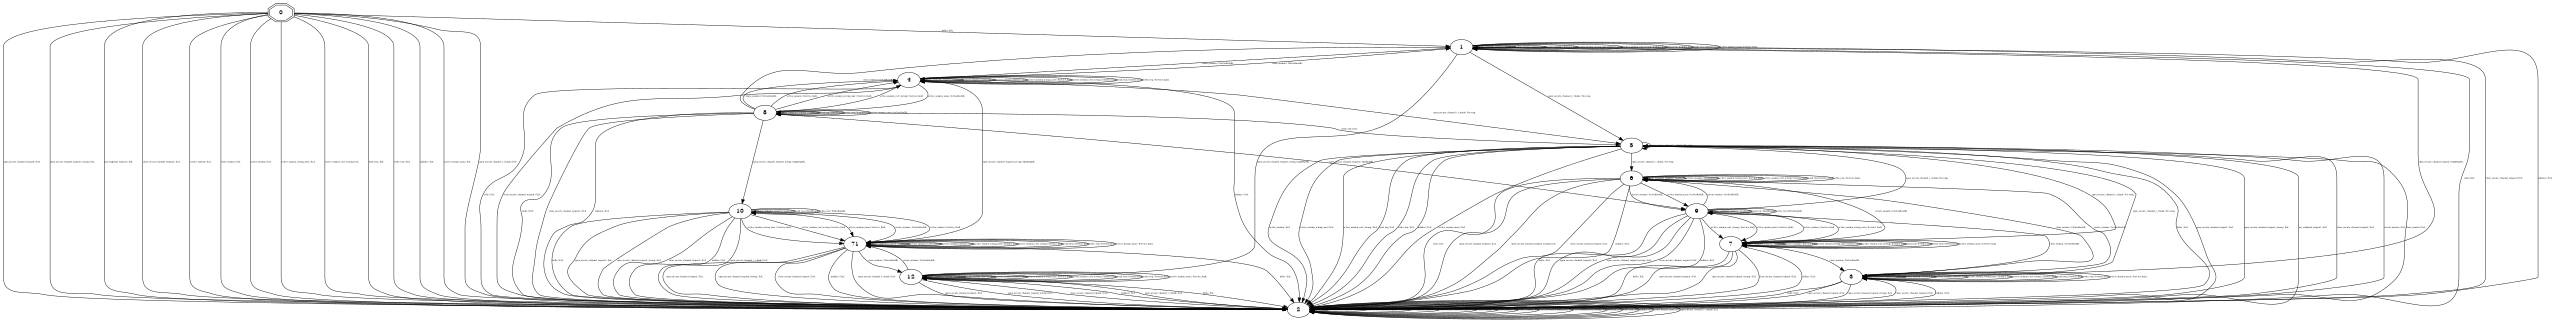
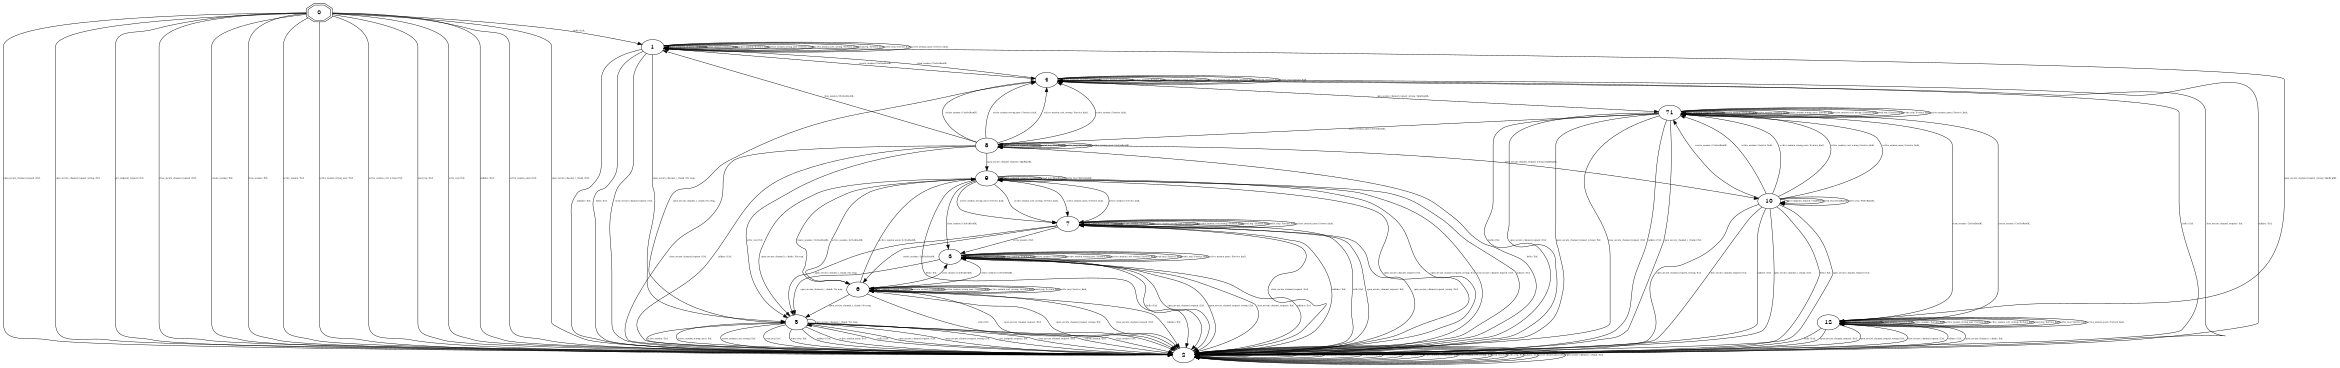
(2306, 66) -> none
(868, 108) -> (1331, 129)
(1632, 160) -> (829, 305)
(1845, 260) -> (1023, 240)
